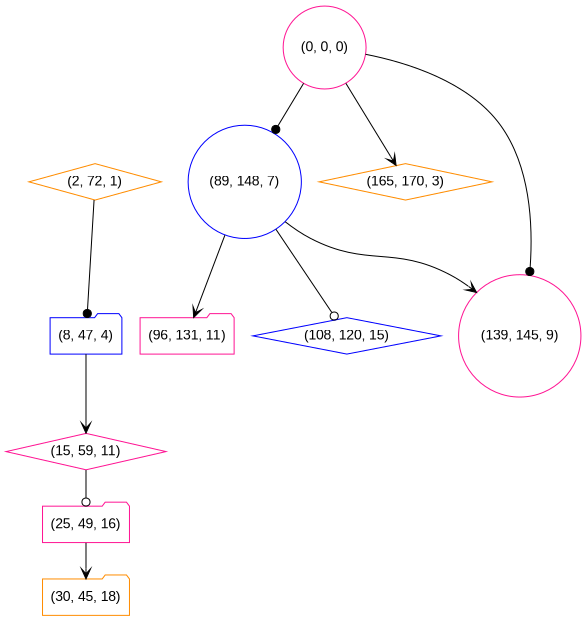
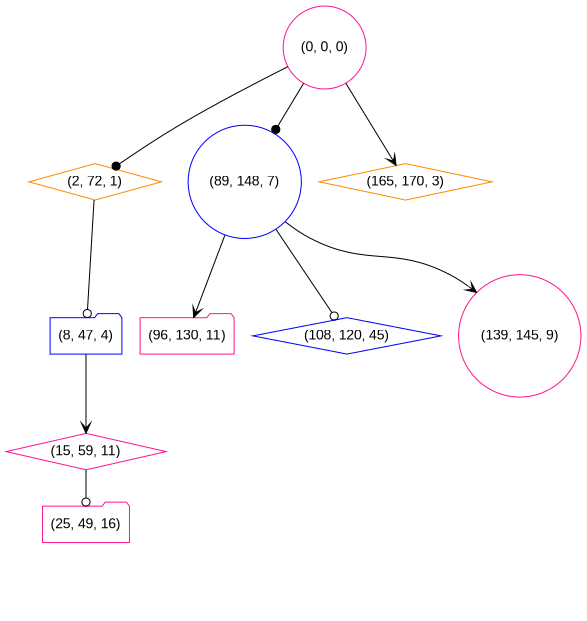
(498, 122) -> (202, 112)
(91, 255) -> (91, 255)
(187, 336) -> (187, 336)
(347, 336) -> (347, 336)
(86, 597) -> none
